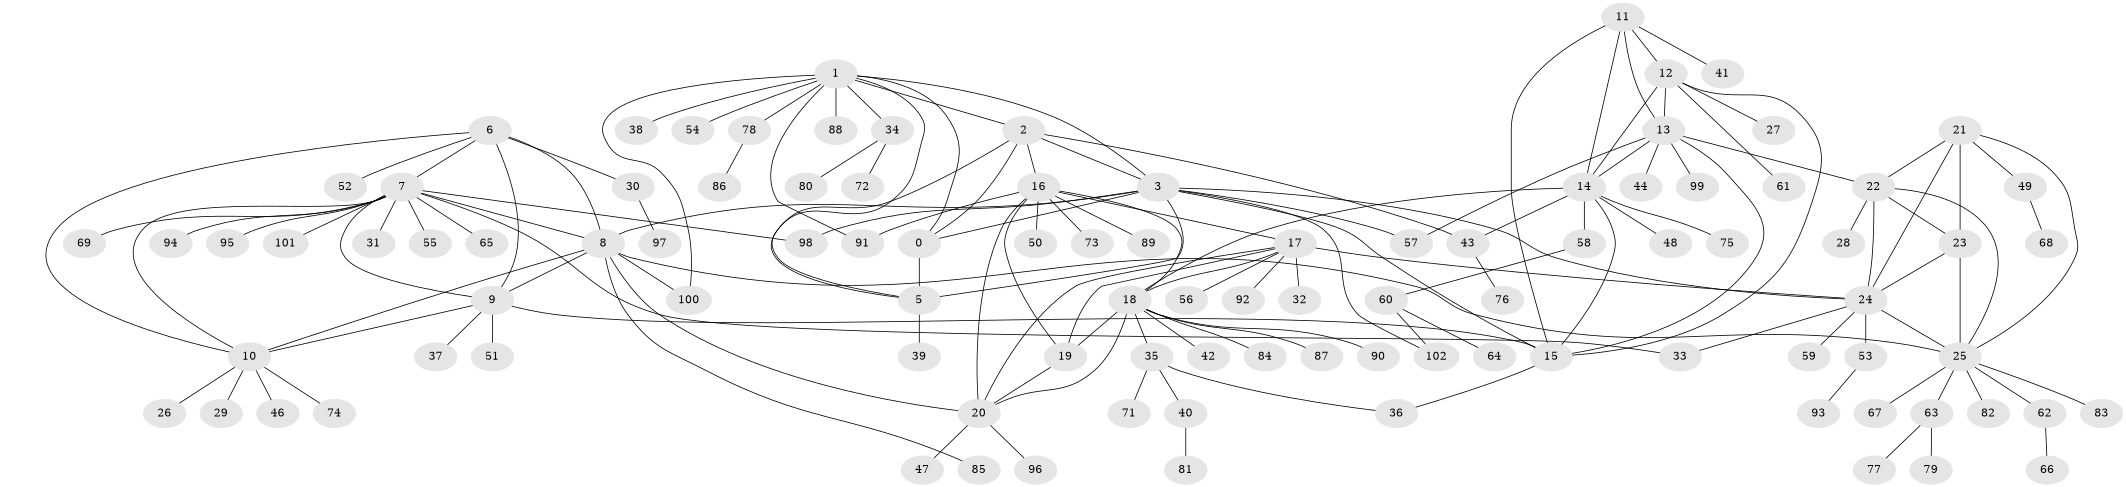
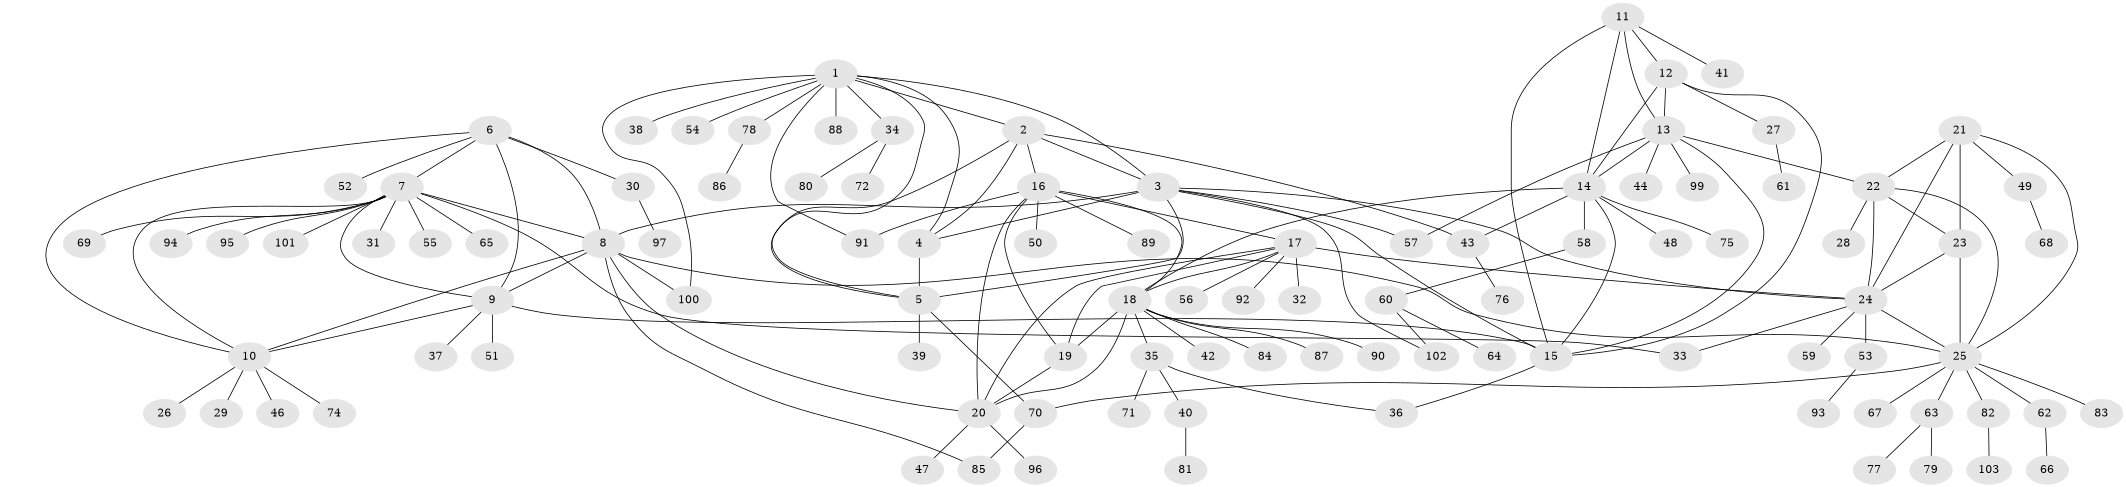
(1725, 131) -> (1778, 156)
(806, 244) -> none
(919, 244) -> (919, 244)
(1092, 244) -> none
none -> (1036, 413)
none -> (1989, 470)
